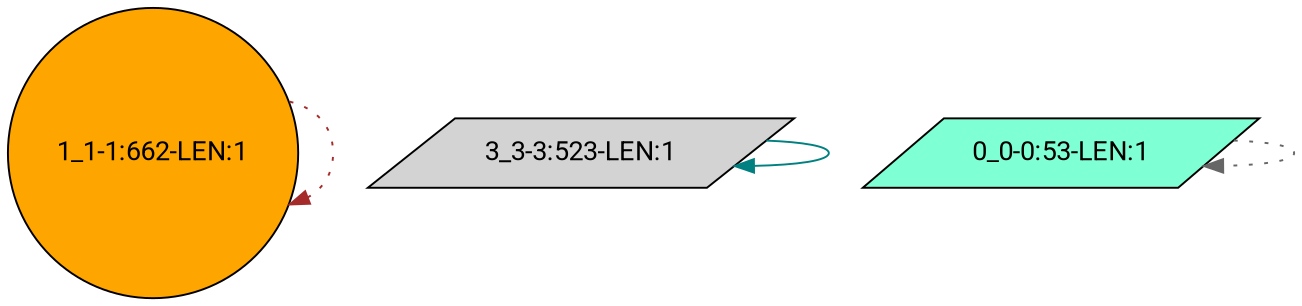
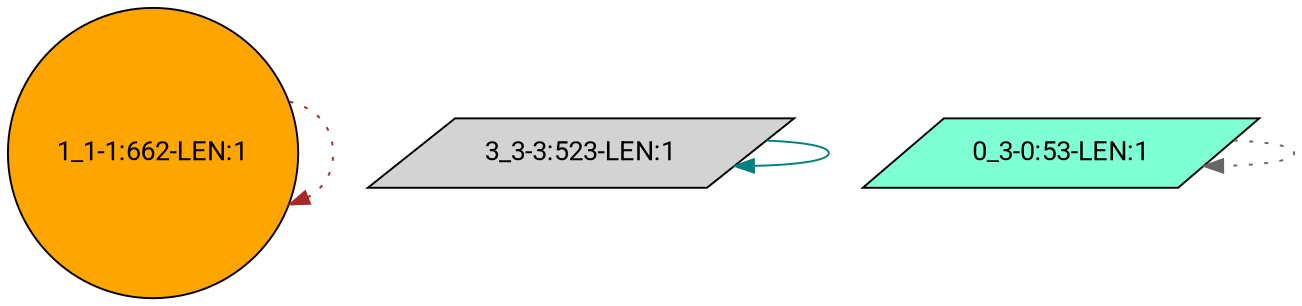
(1061, 153) -> (1061, 153)
